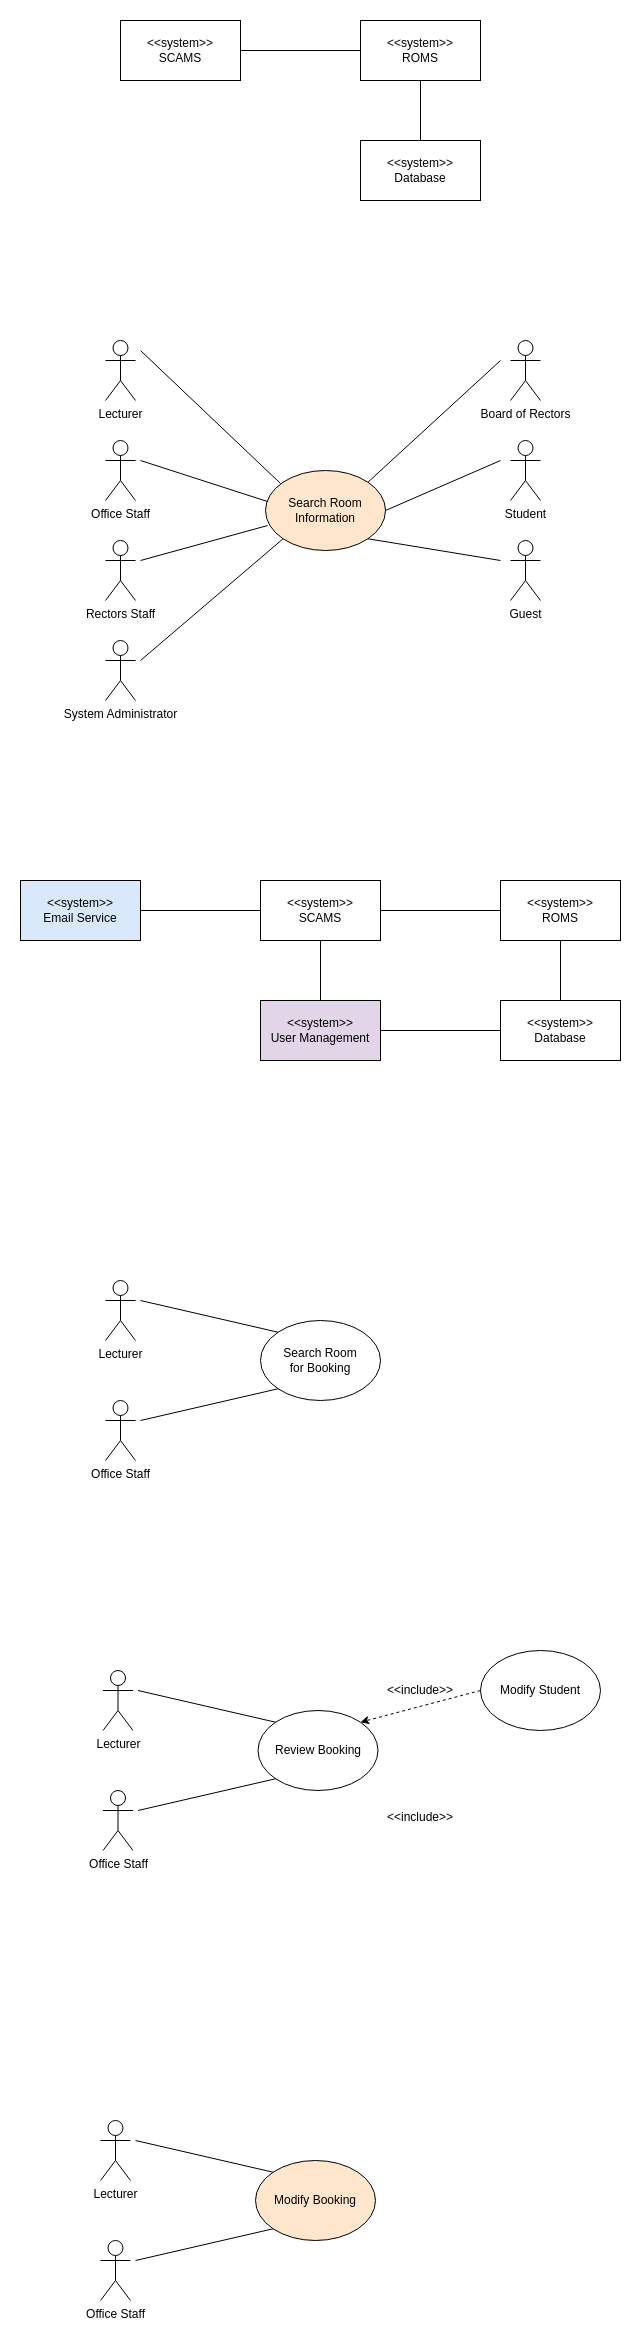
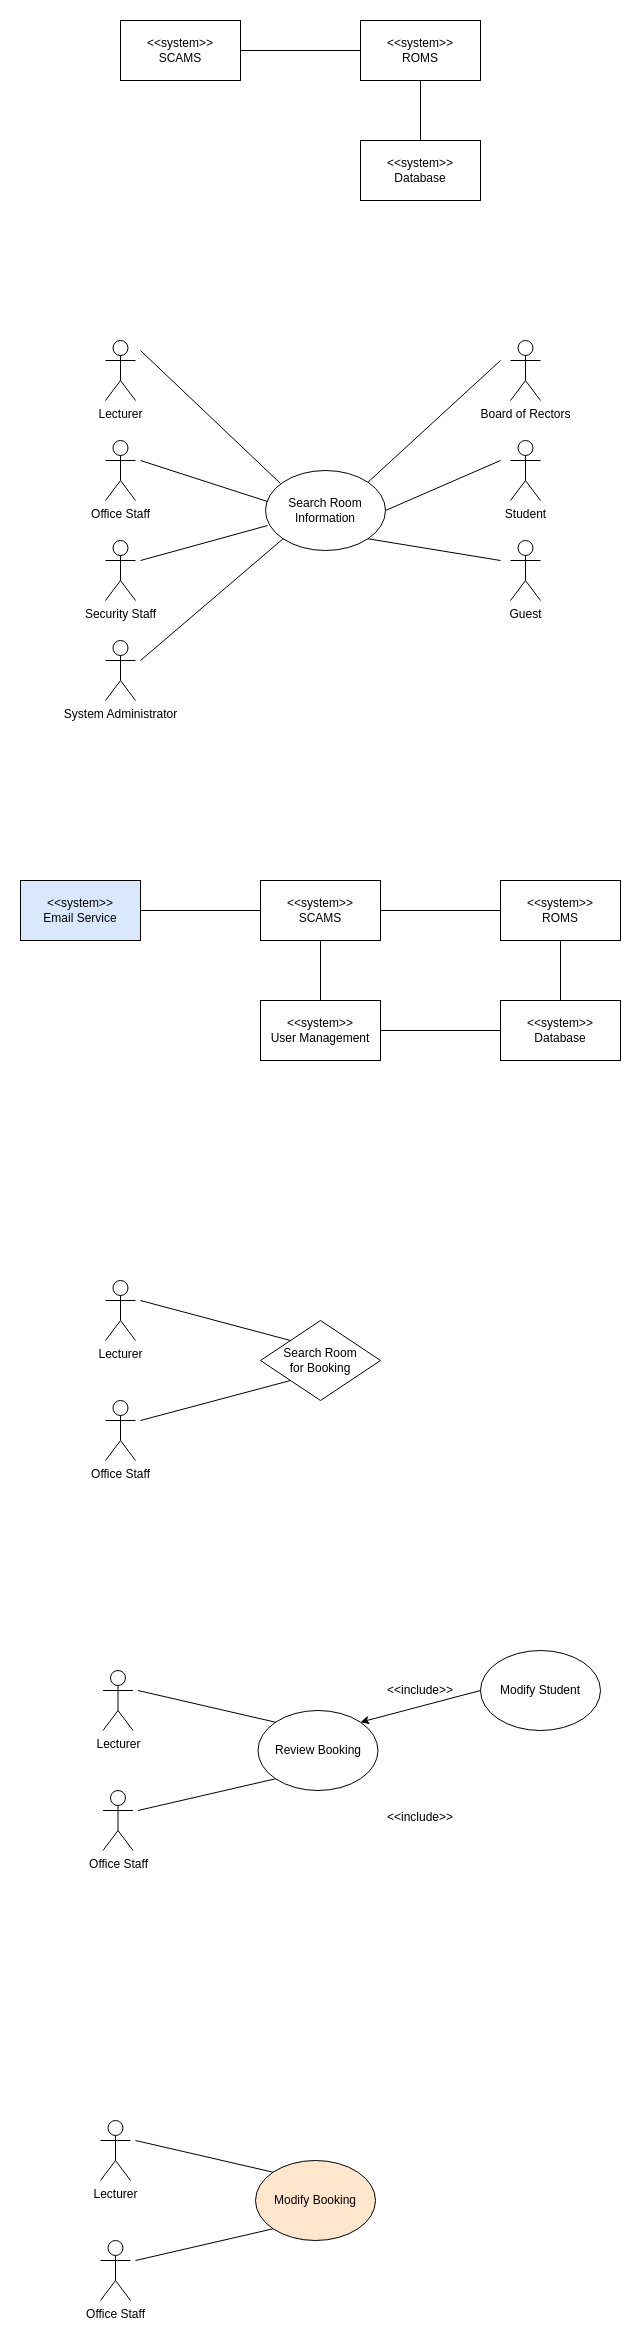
(326, 511) -> (326, 511)
(121, 615) -> (121, 615)
(321, 1031) -> (321, 1031)
(321, 1361) -> (321, 1361)
(423, 1706) -> (423, 1706)
